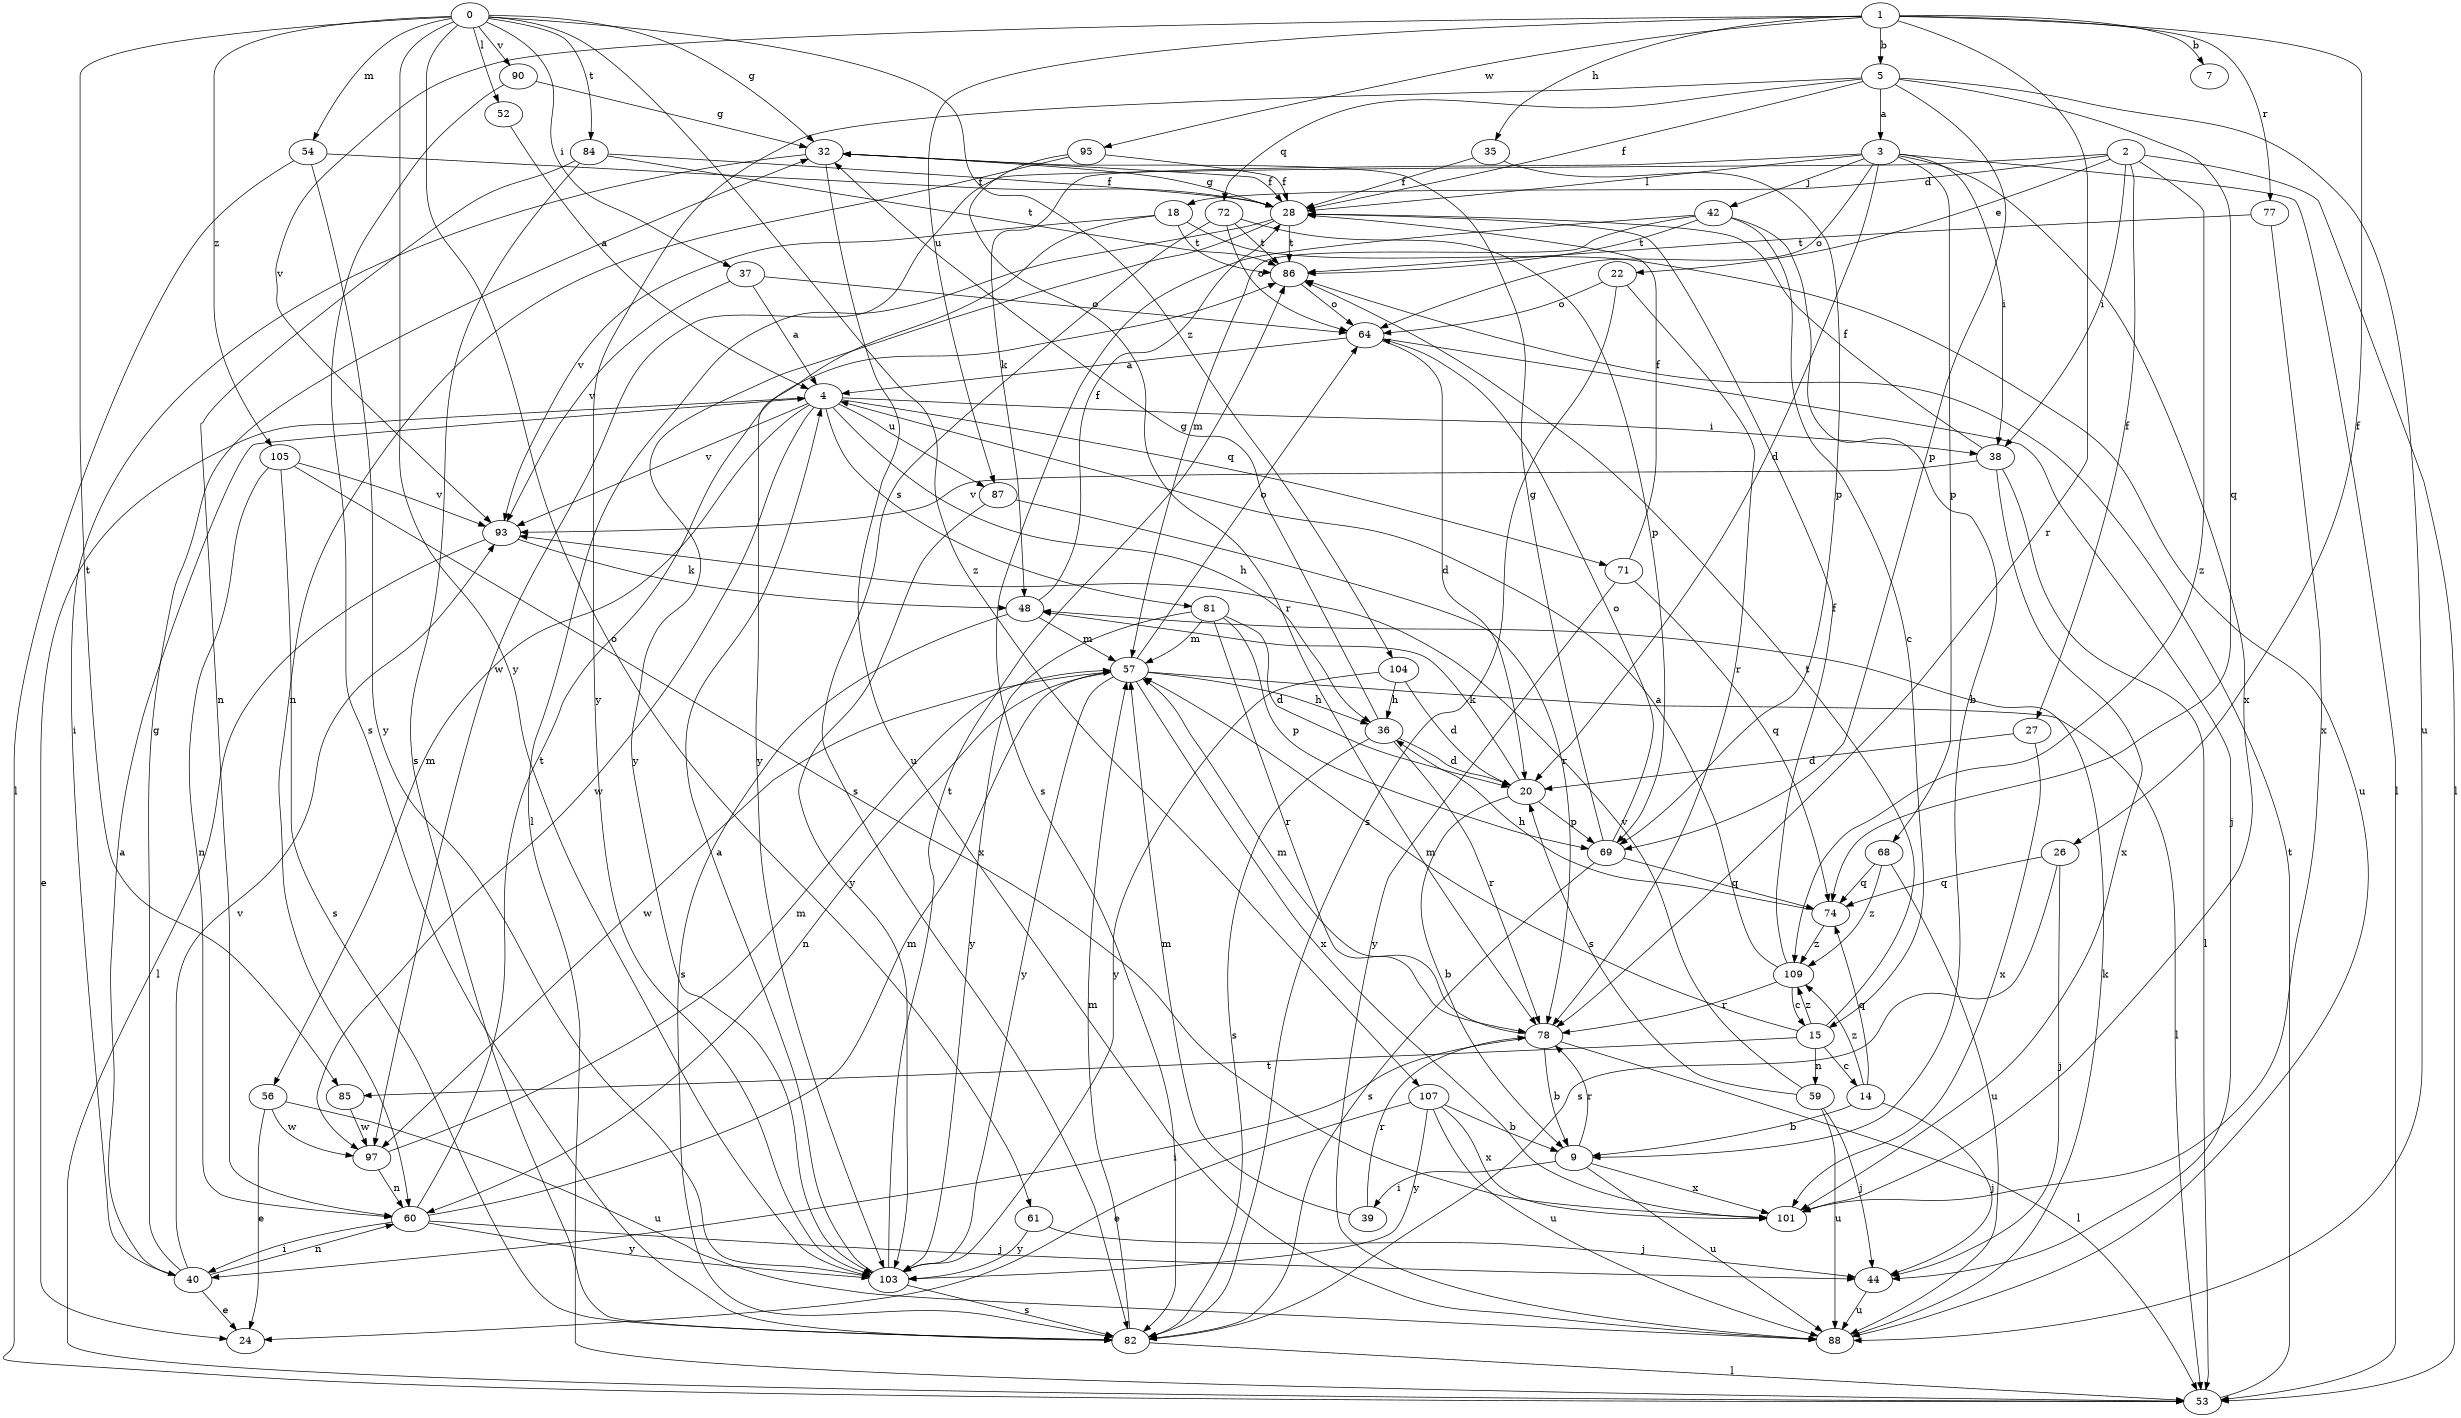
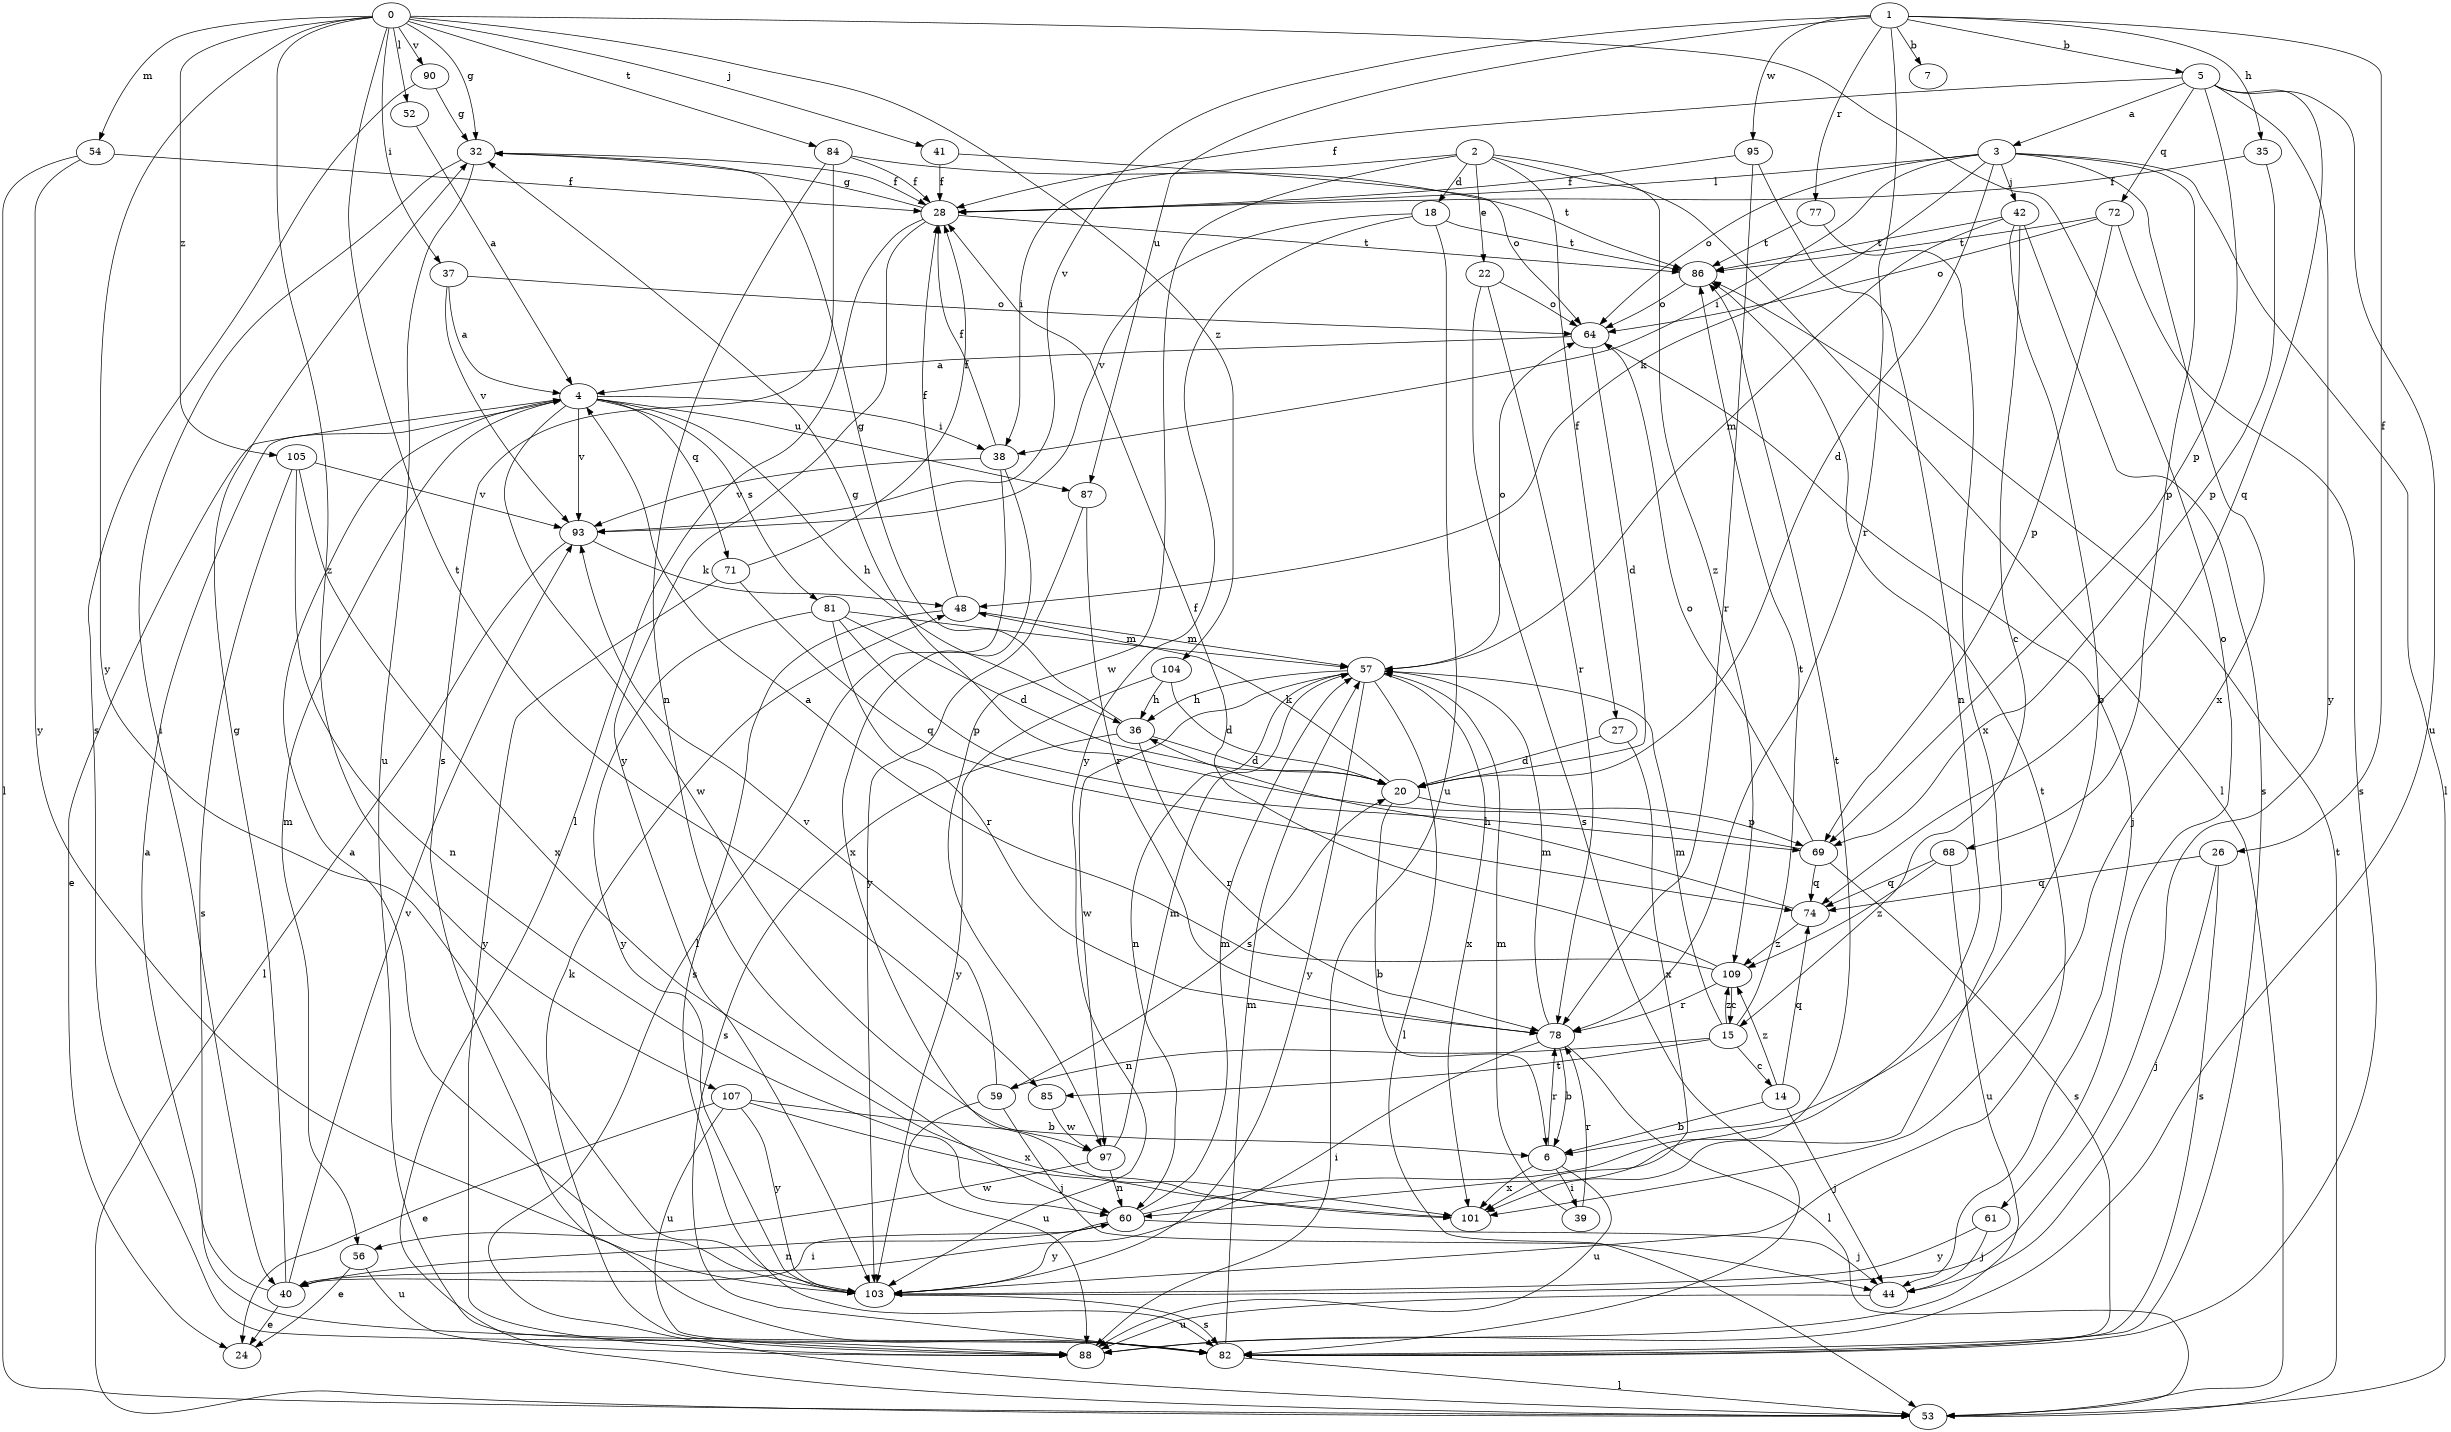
none -> (940, 152)
(302, 1142) -> (754, 1221)
(1574, 1158) -> (1547, 1158)
